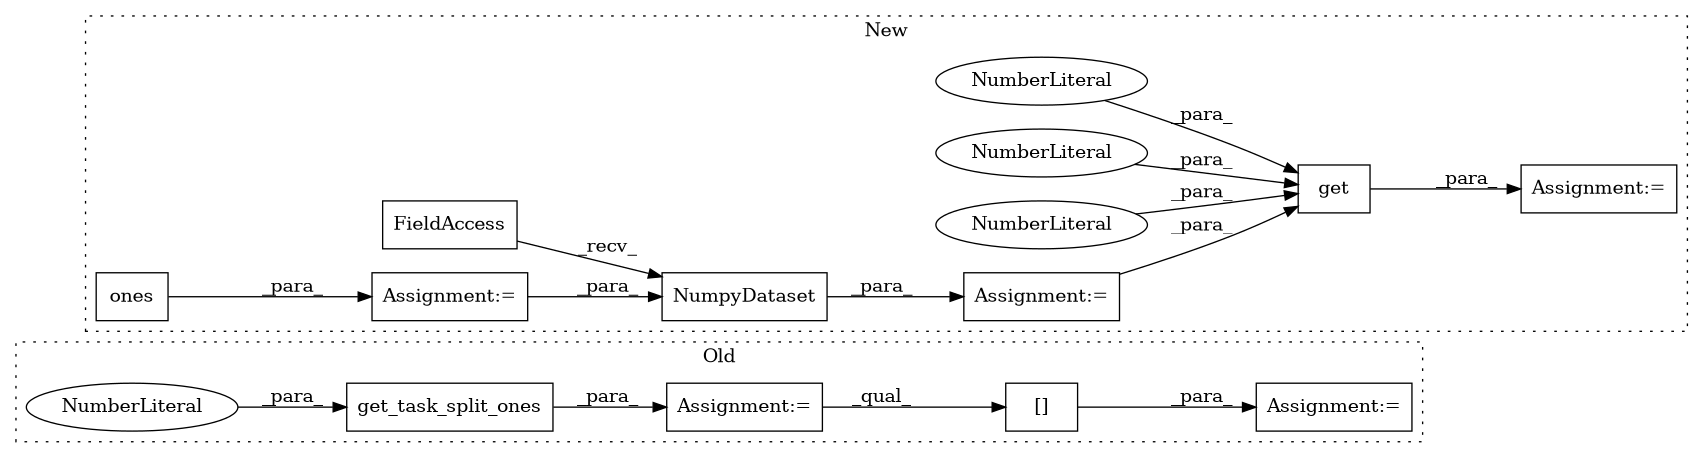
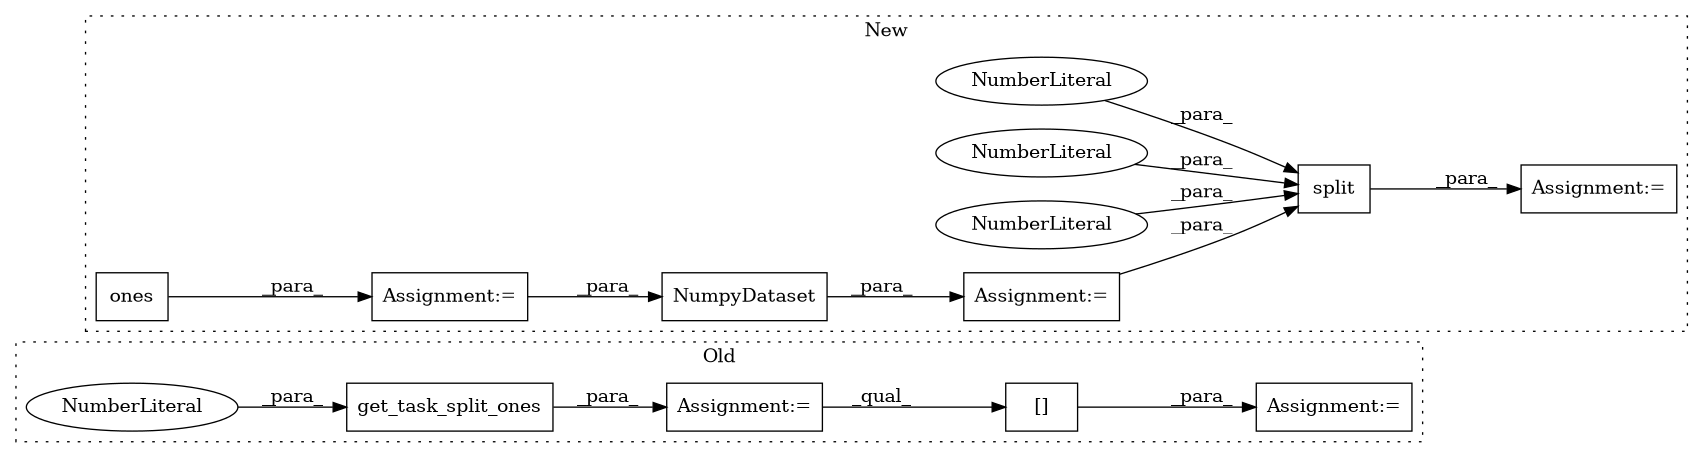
(1334, 189) -> (1334, 189)
(450, 225) -> none
